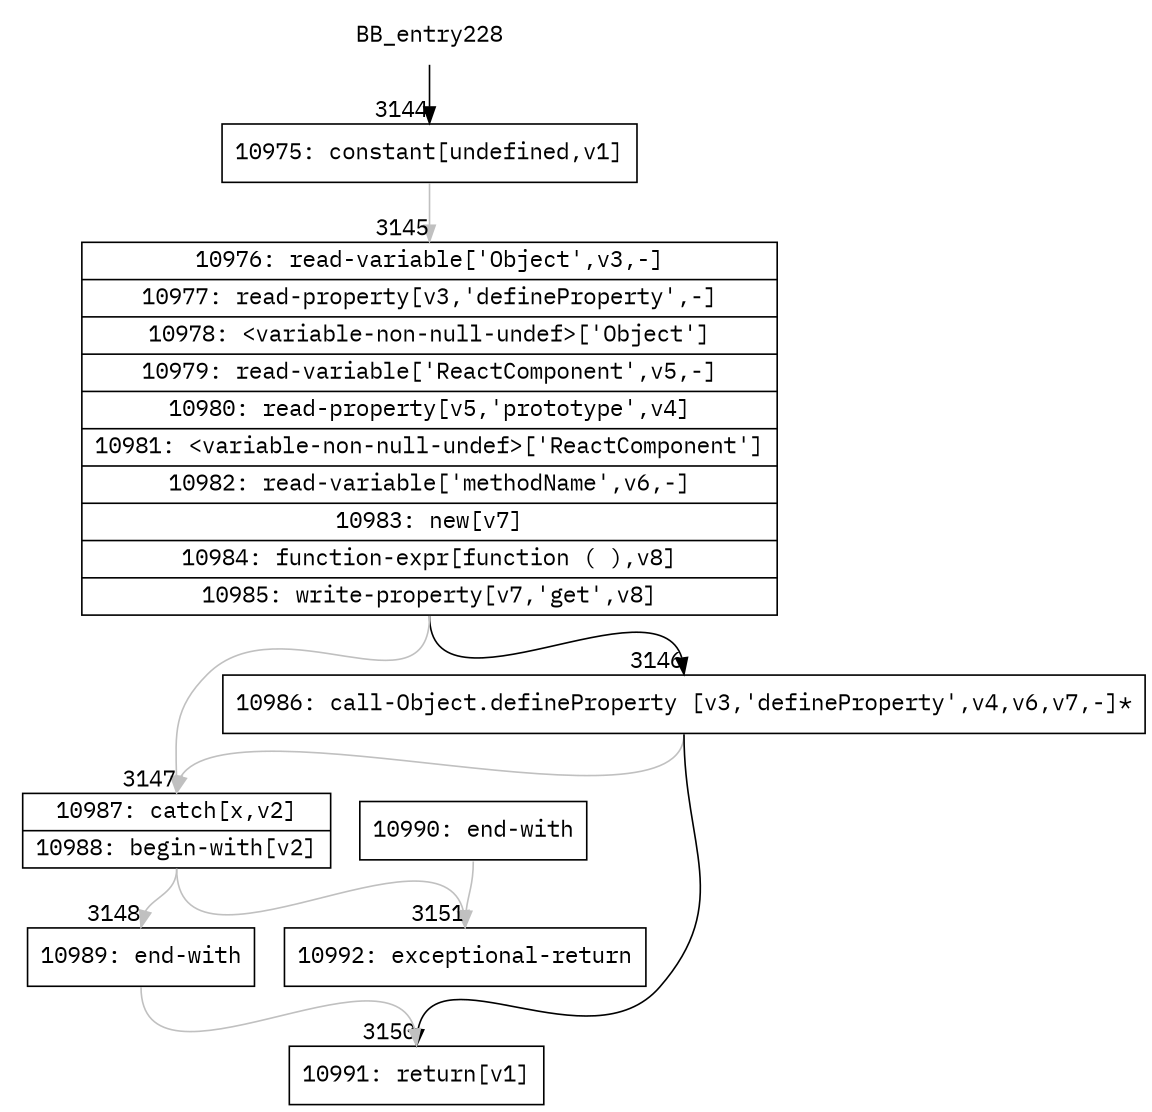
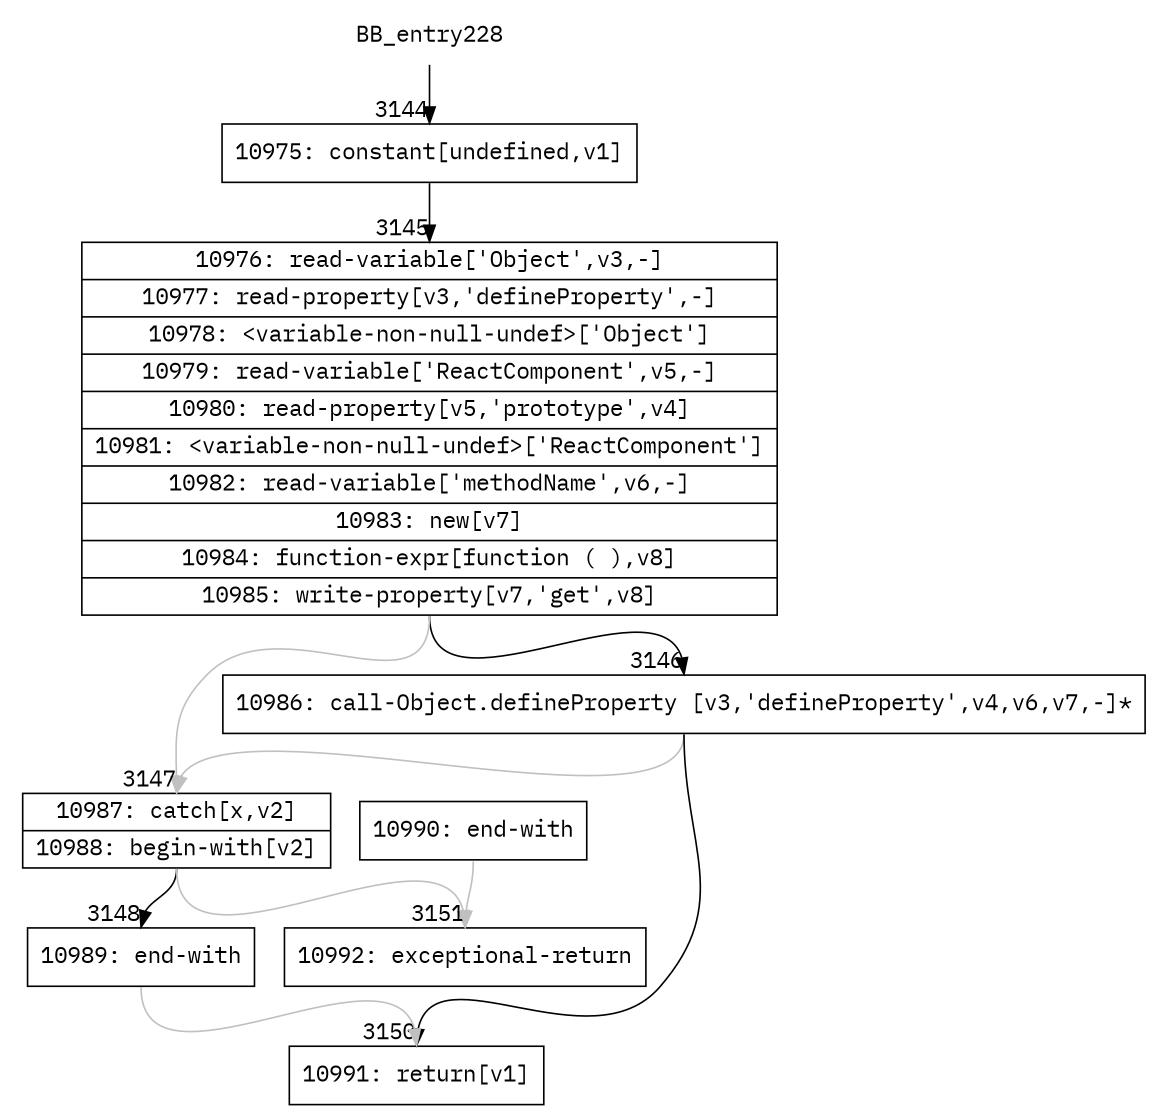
(430, 204) -> (430, 204)
(165, 893) -> (165, 893)
